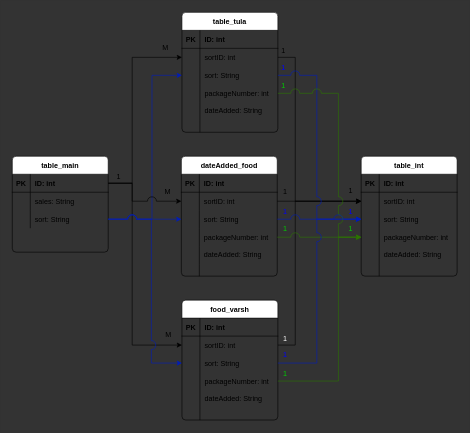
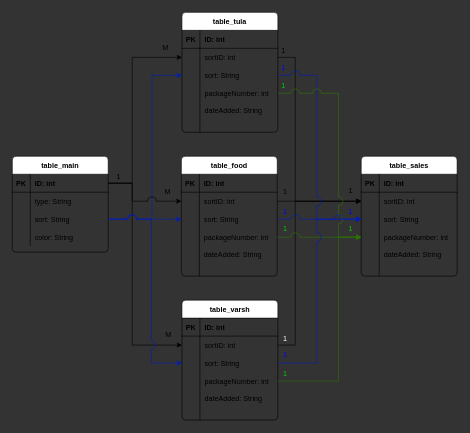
(229, 166) -> (229, 166)
(409, 166) -> (409, 166)
(57, 202) -> (56, 202)
none -> (69, 237)
(230, 310) -> (230, 310)
